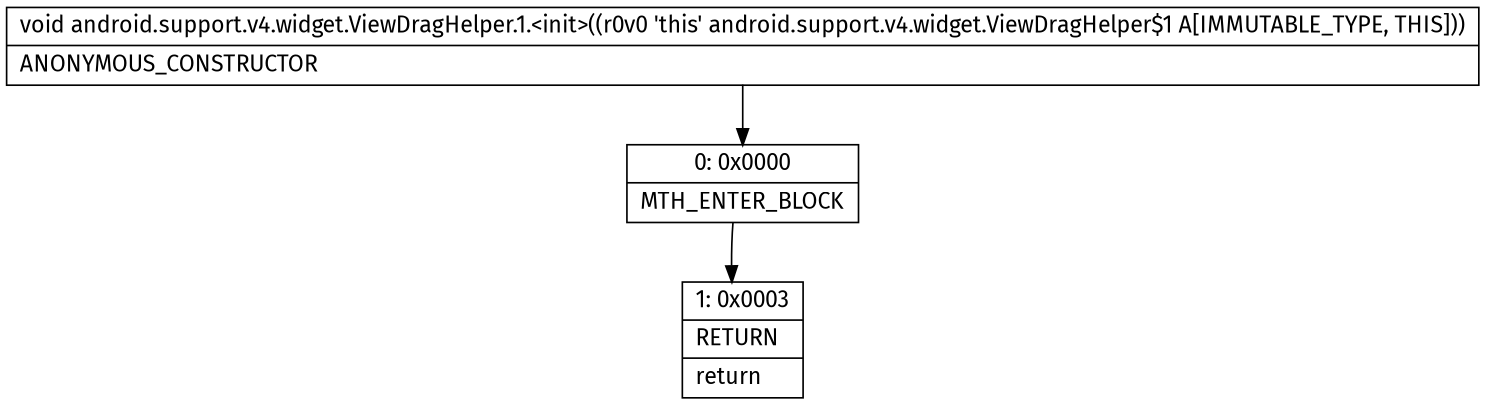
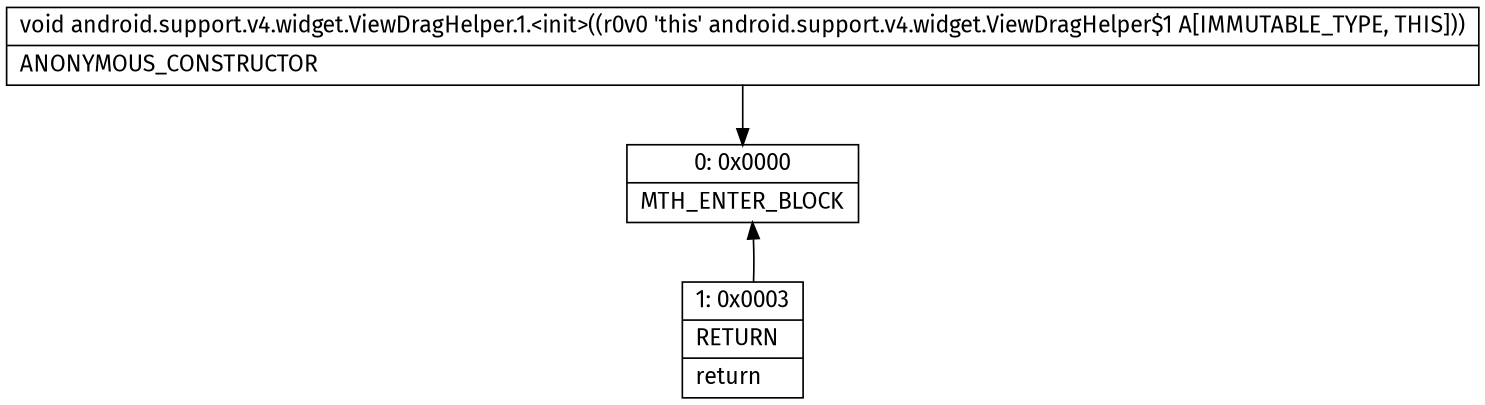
(732, 244) -> (754, 261)
